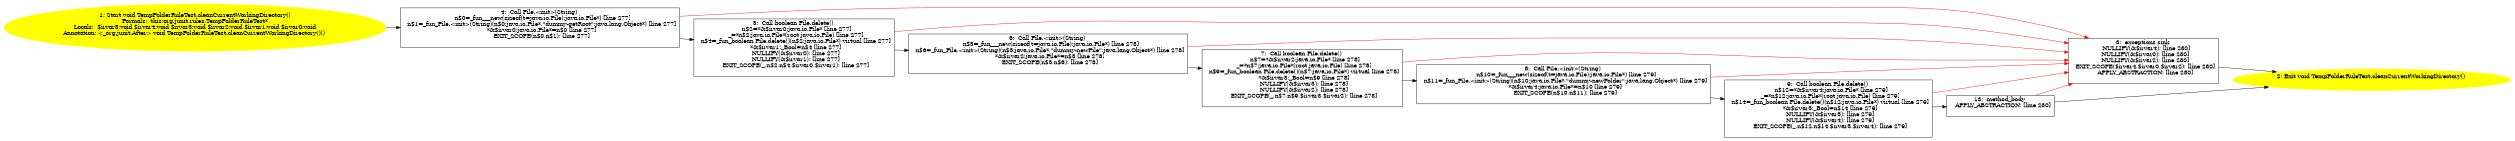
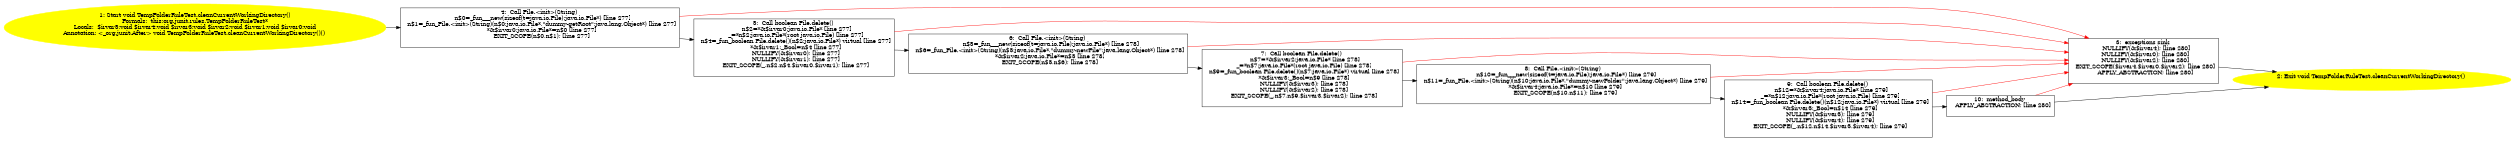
(2000, 106) -> (2000, 106)
